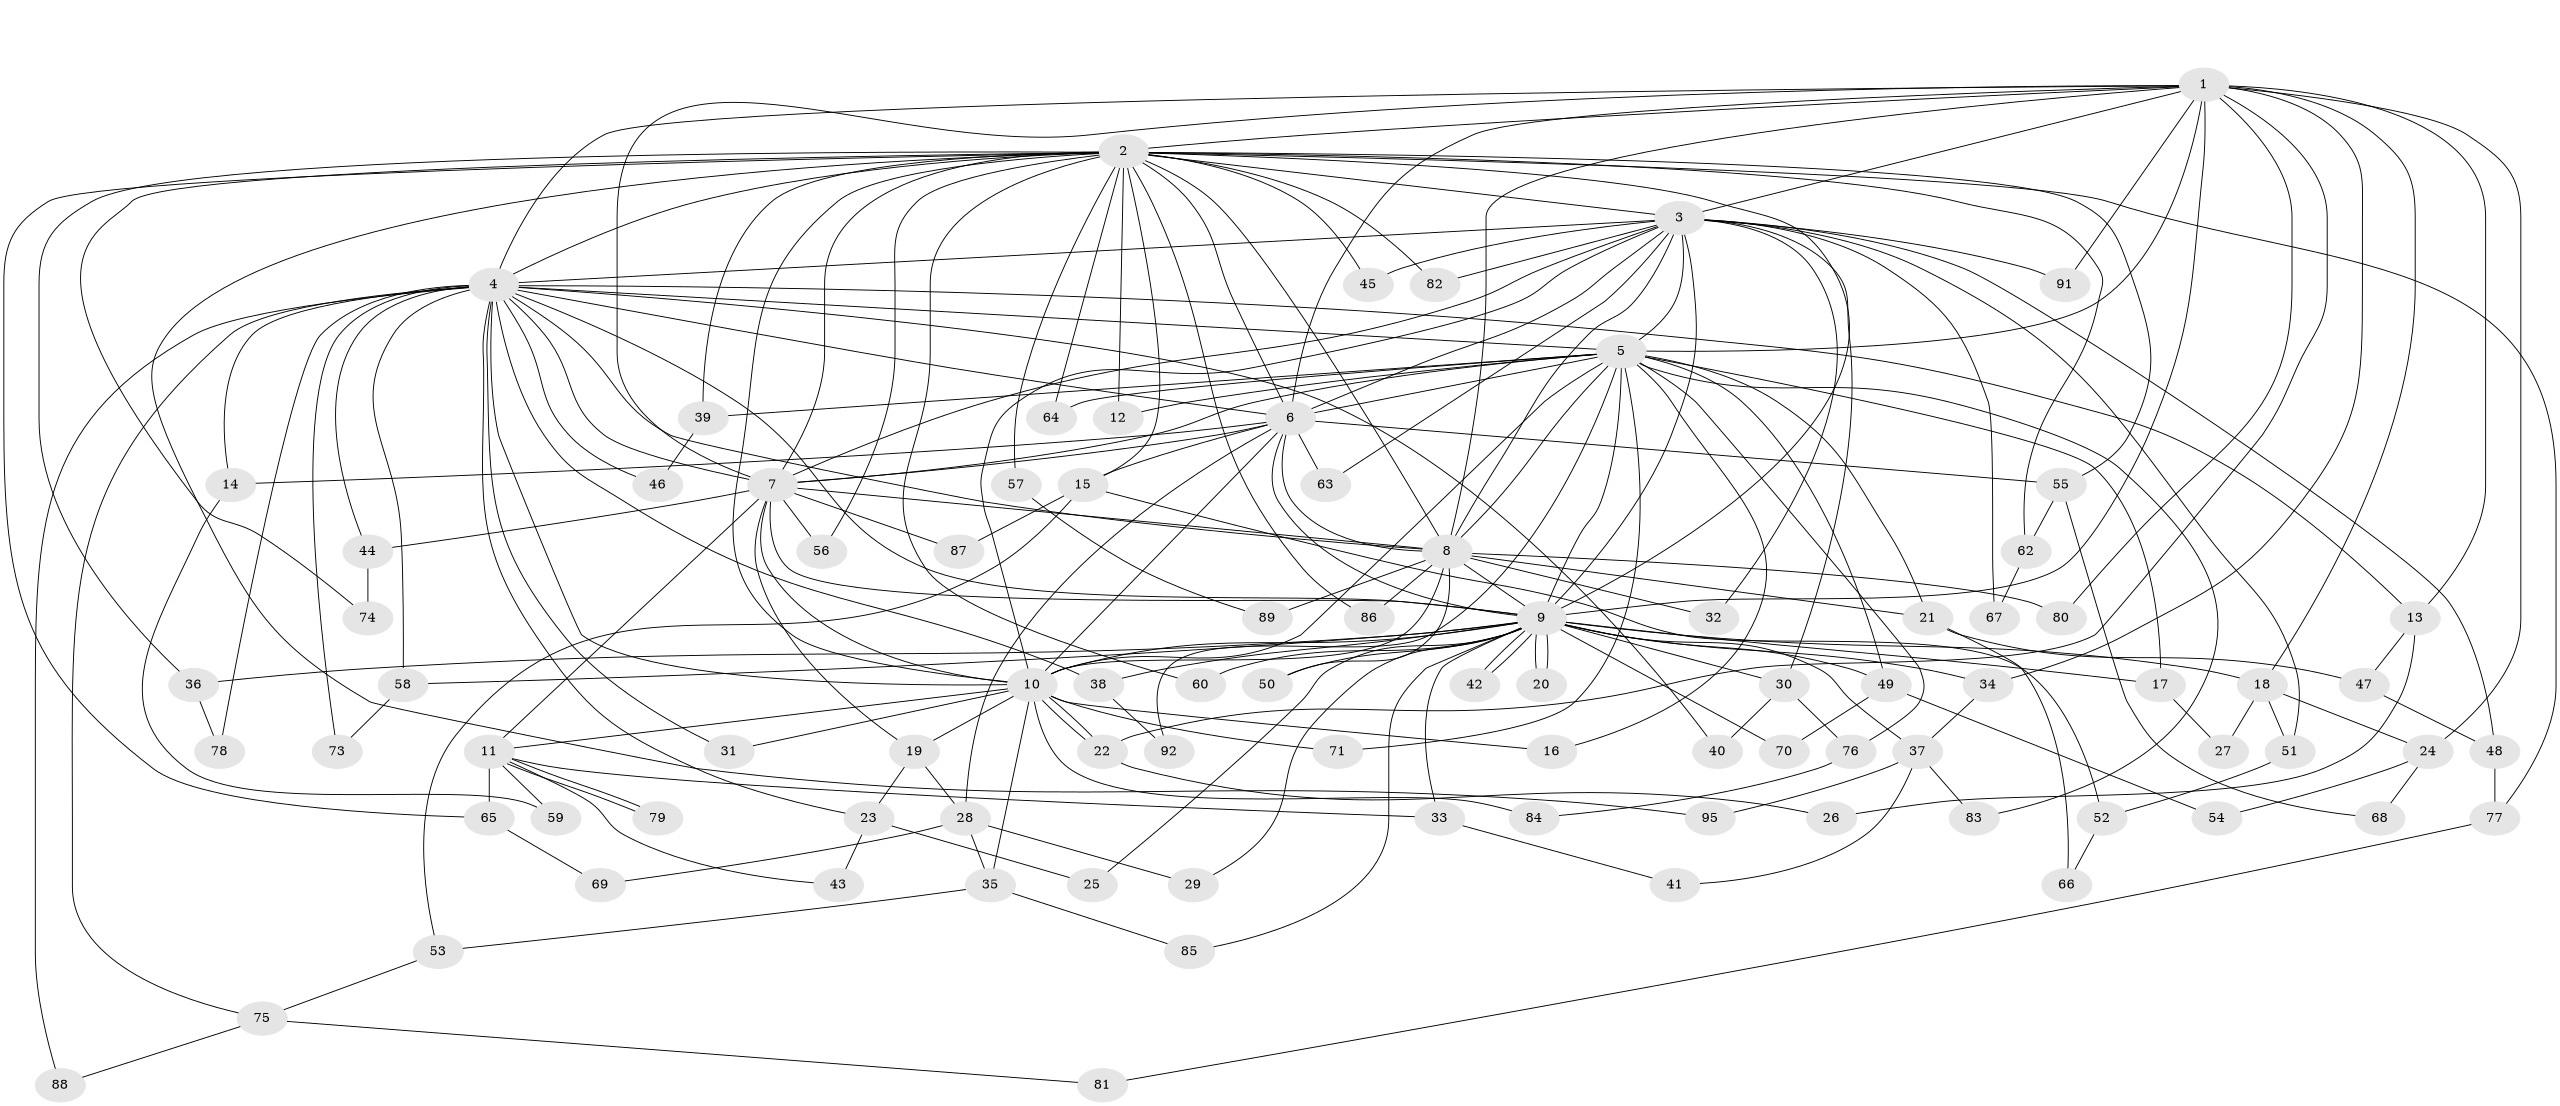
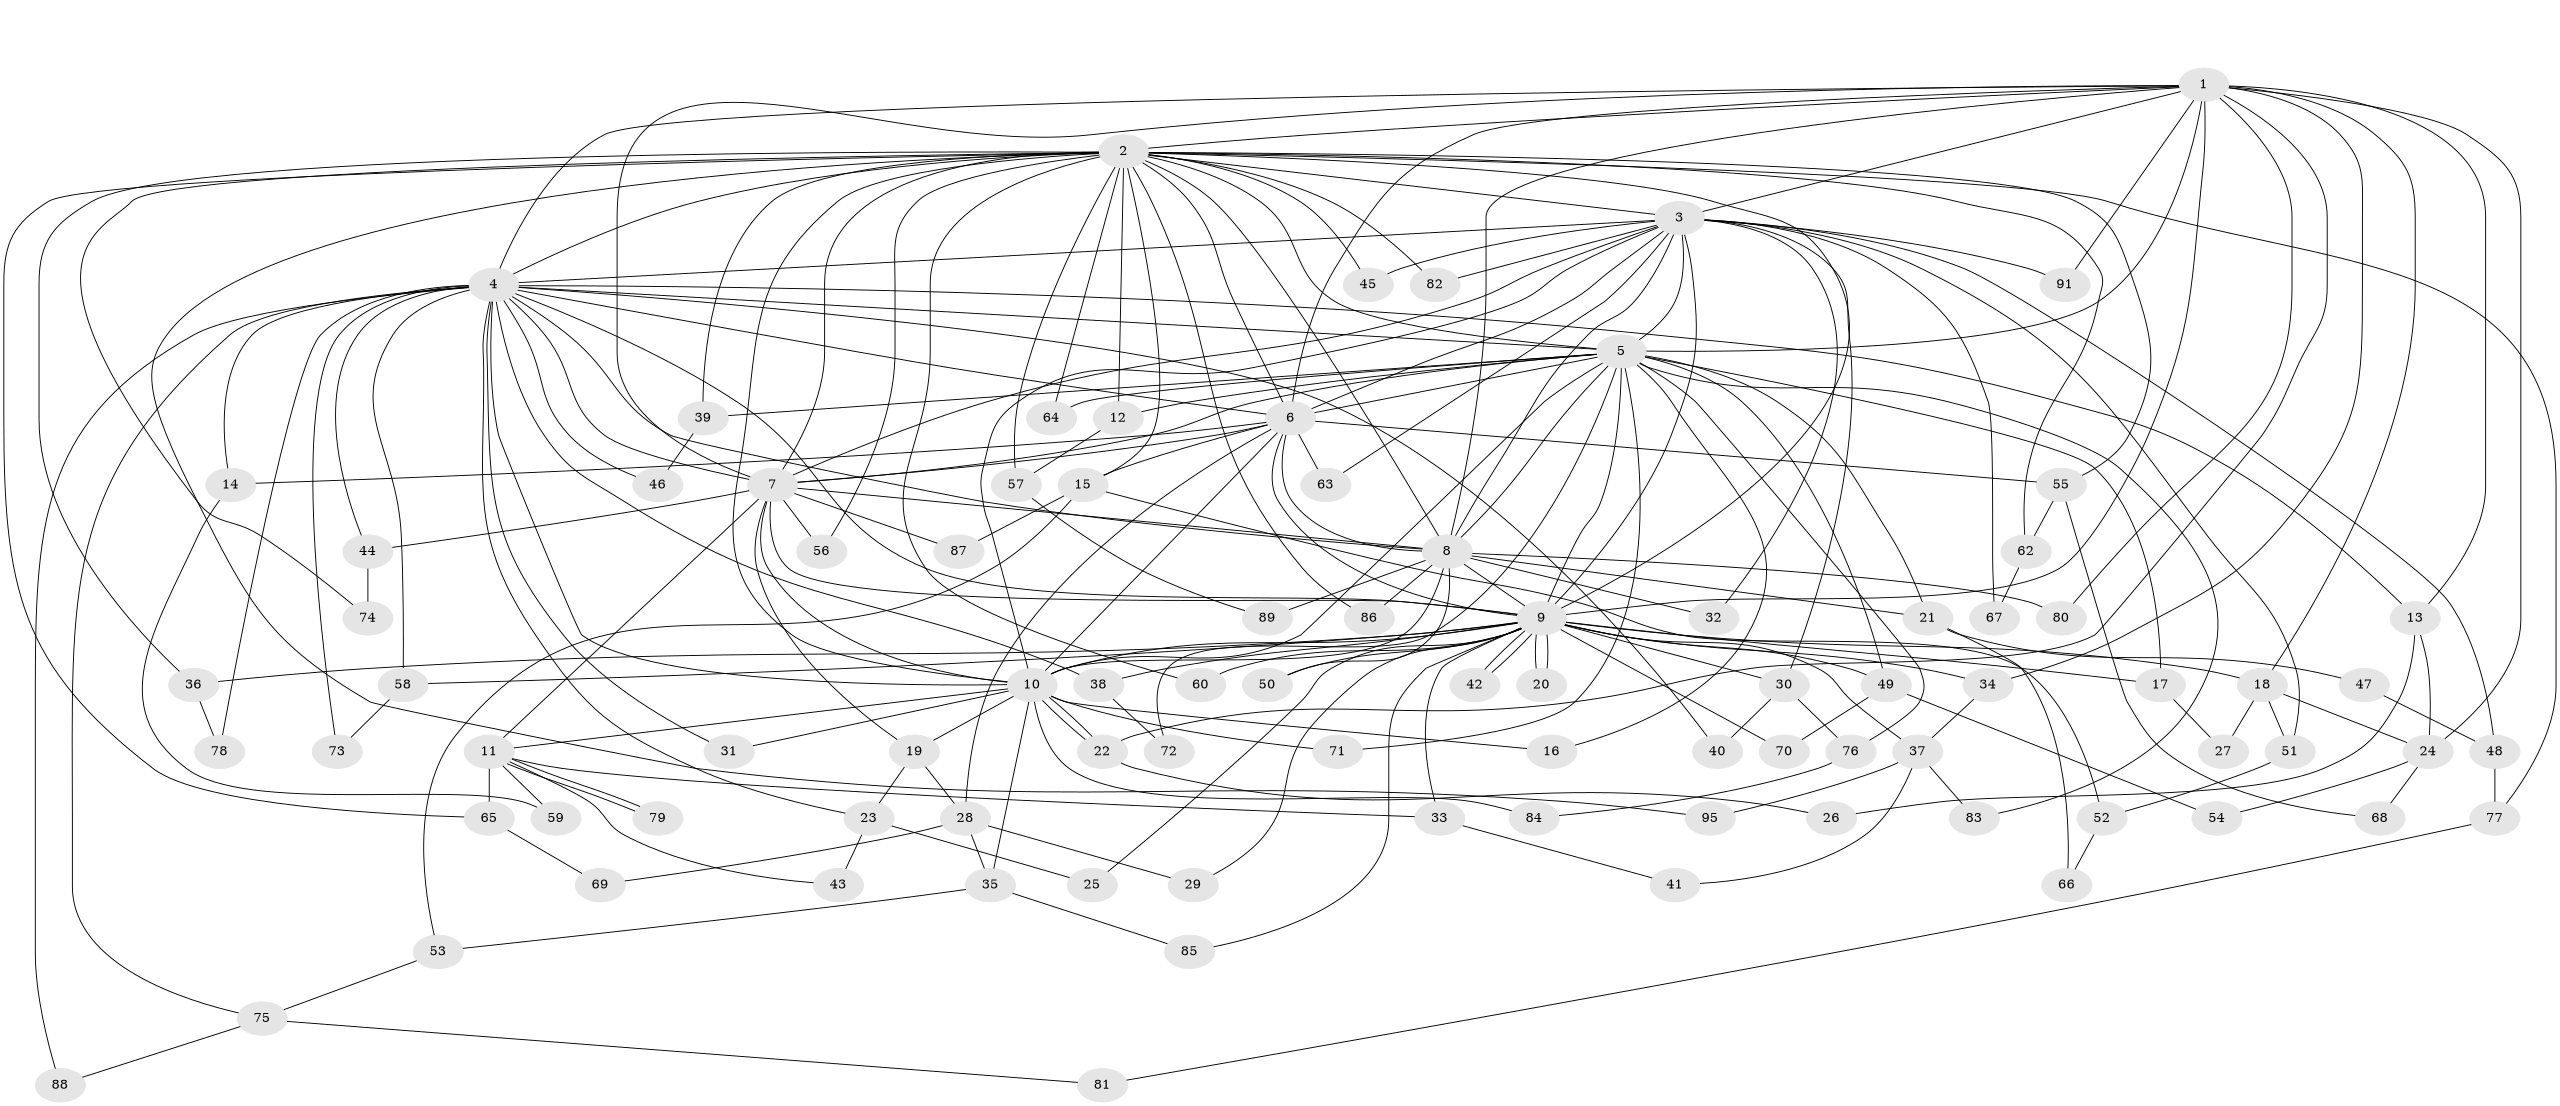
none -> (1332, 299)
none -> (1067, 452)
(2390, 652) -> (2430, 685)
(1169, 752) -> (1169, 752)
